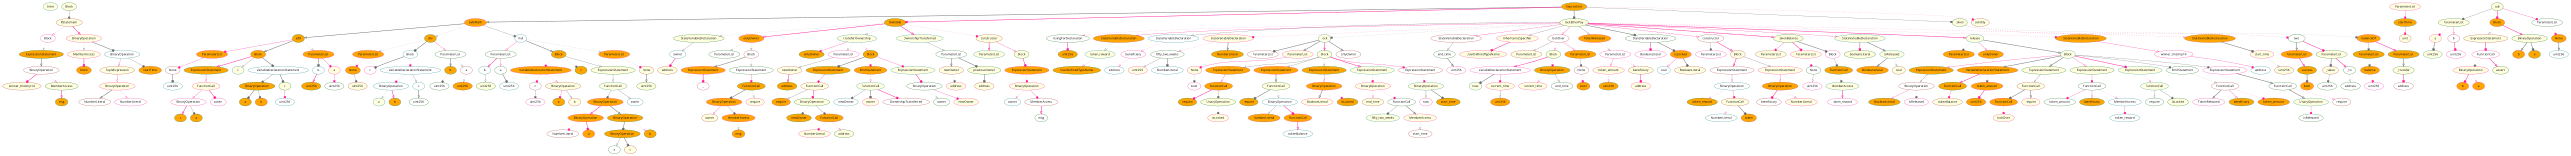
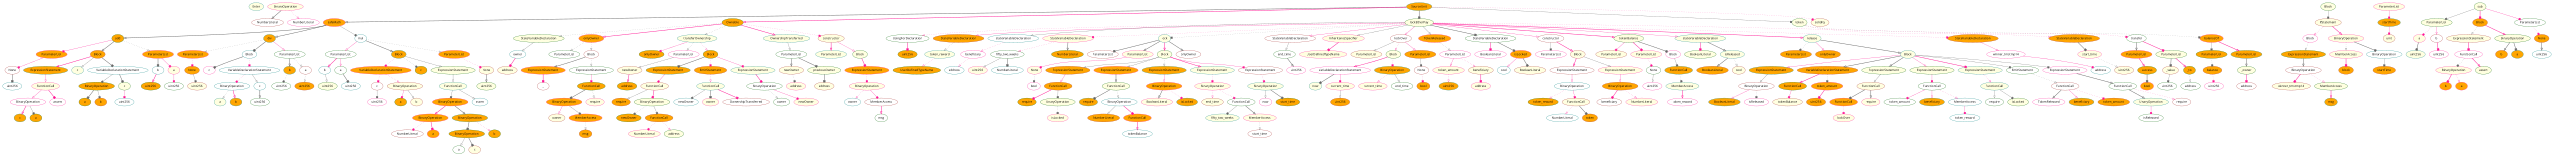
(1235, 15) -> (1076, 15)
(453, 31) -> (302, 31)
(2297, 38) -> (2136, 38)
(117, 70) -> none
(2349, 70) -> (2189, 70)
(2404, 70) -> (2247, 70)
